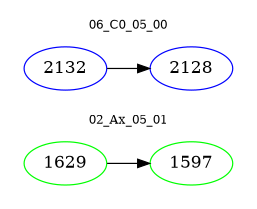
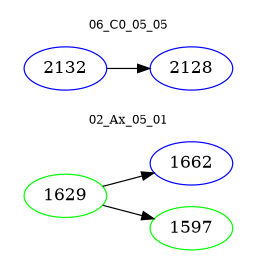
(128, 26) -> (128, 26)
none -> (191, 163)
